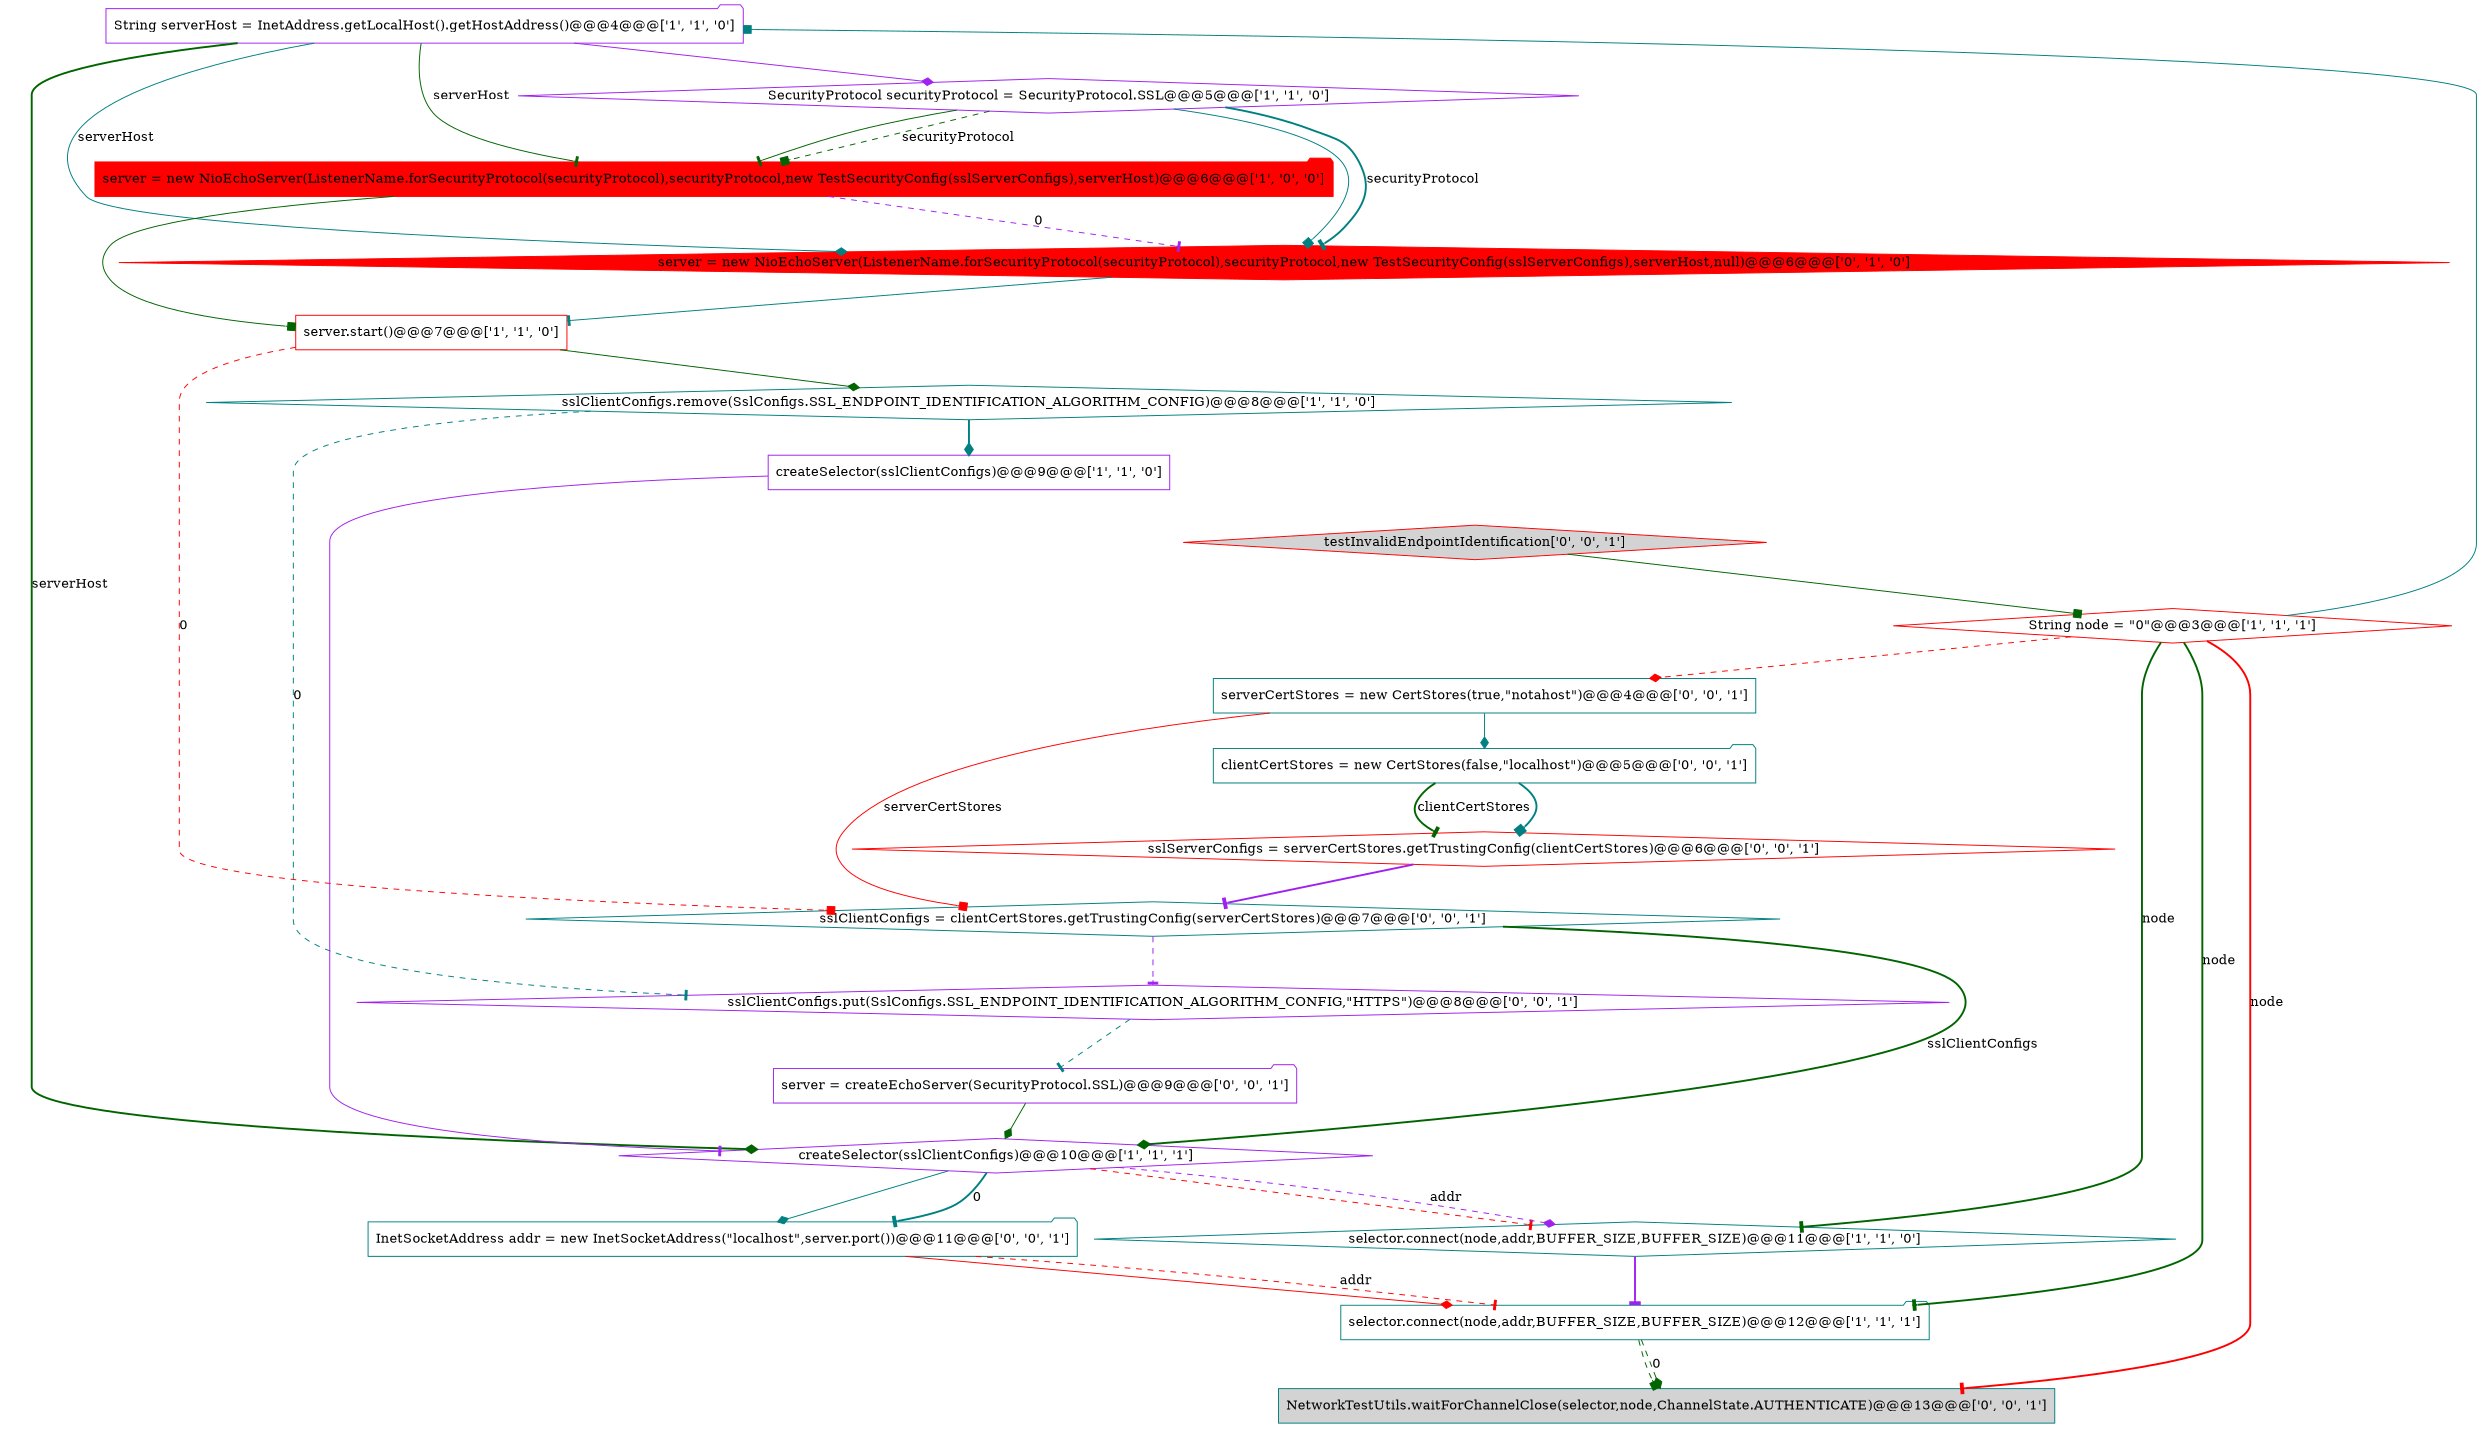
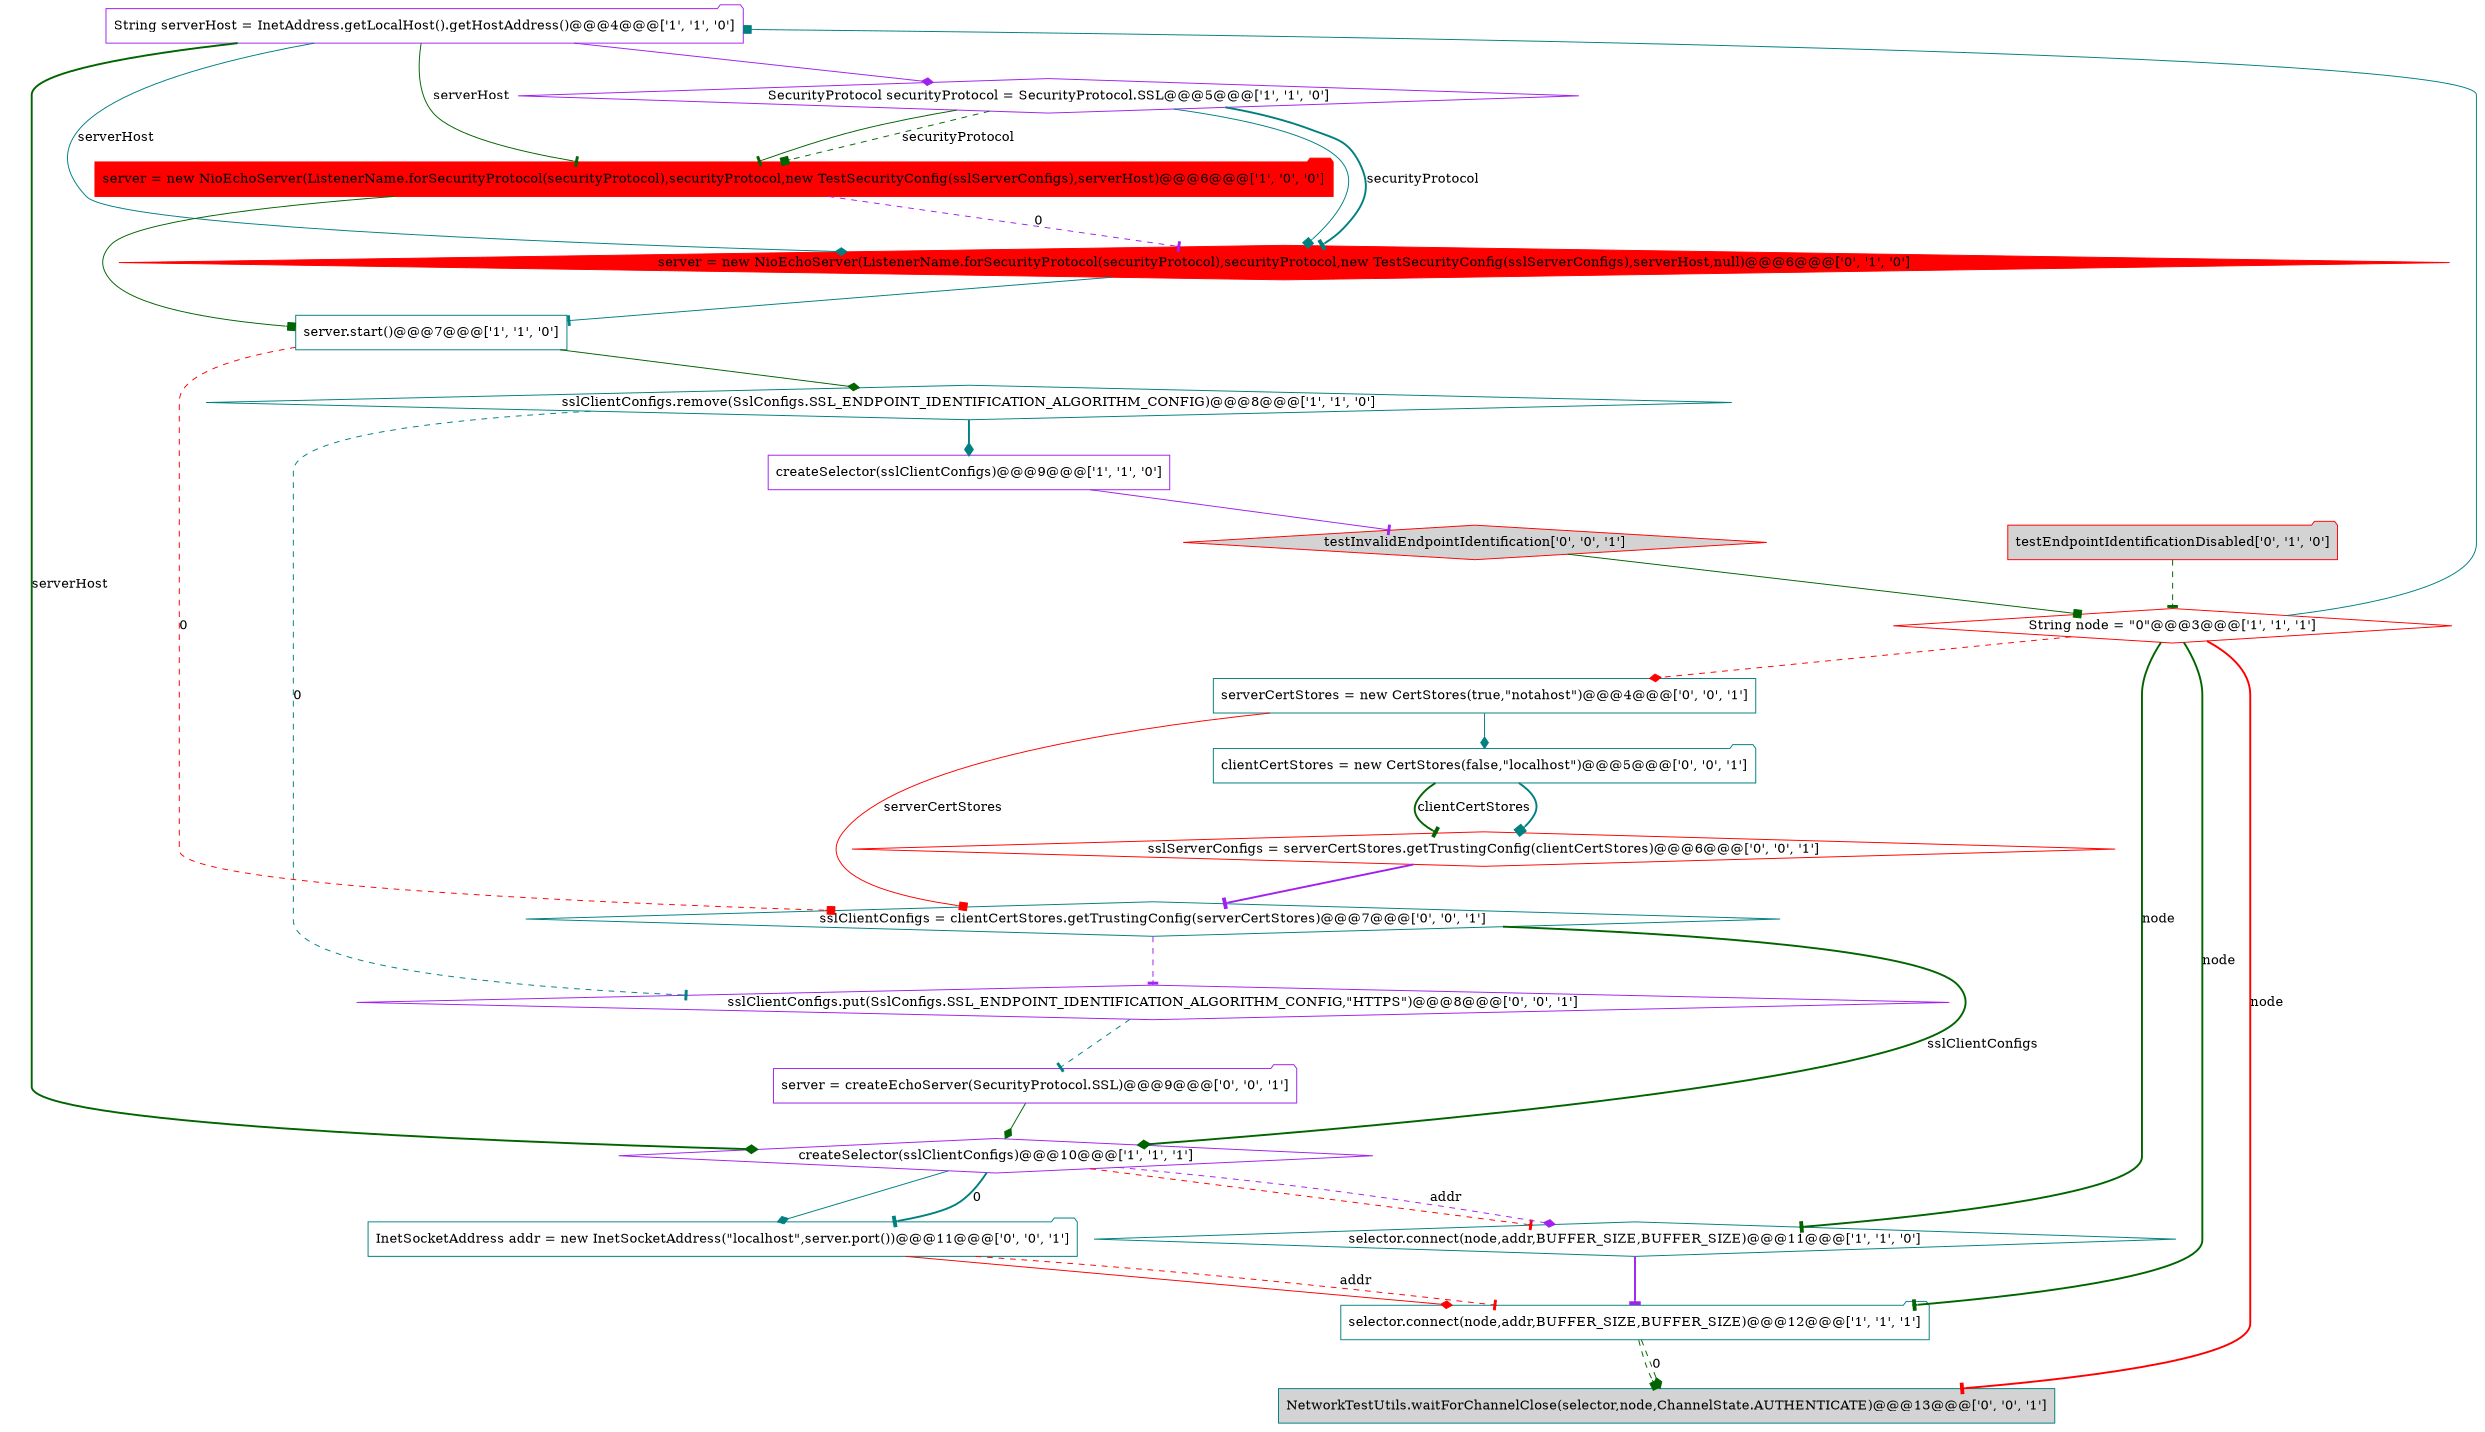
(431, 333) -> (431, 333)
none -> (2173, 542)
(330, 789) -> (1238, 510)
